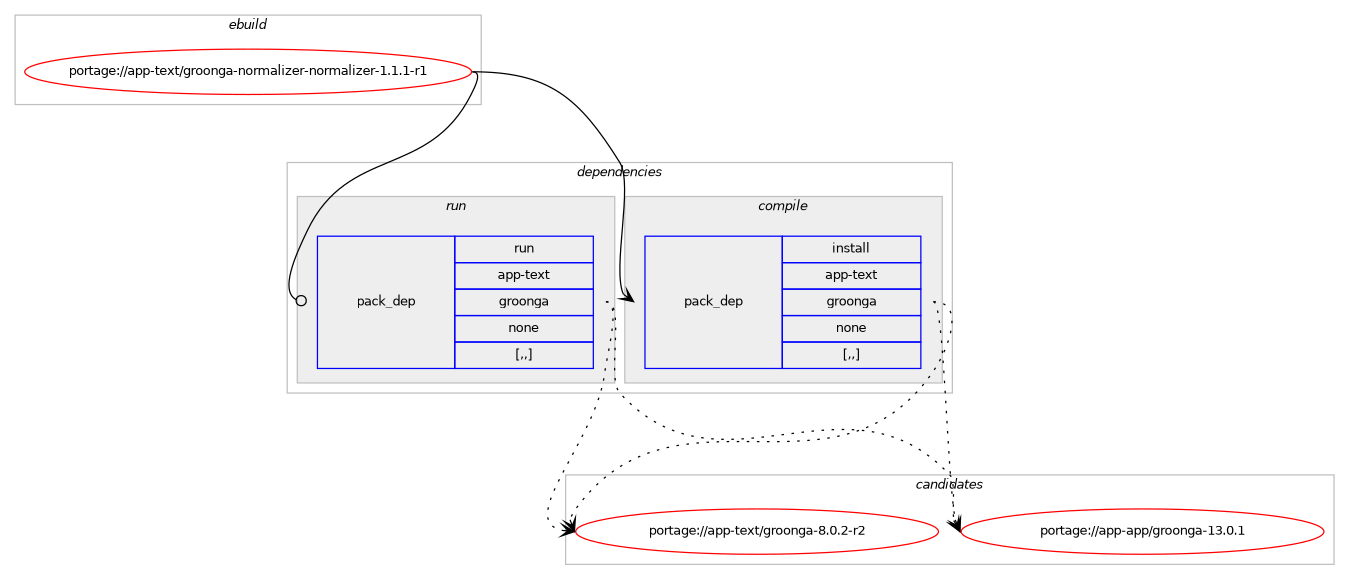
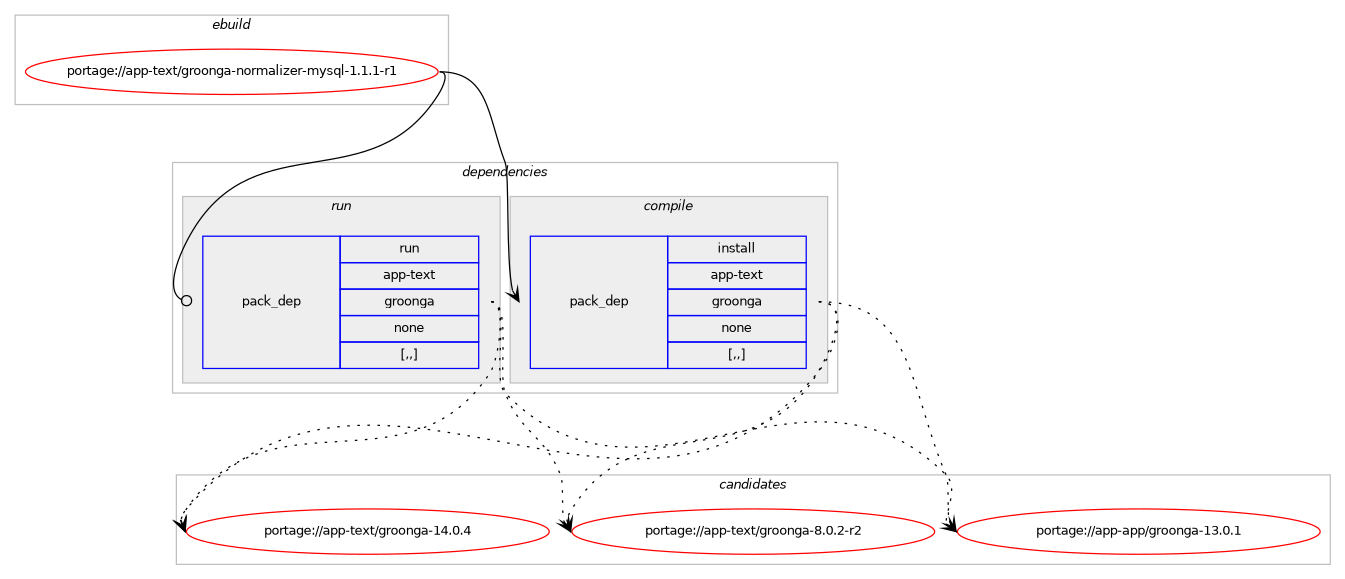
(248, 72) -> (232, 72)
none -> (368, 532)
